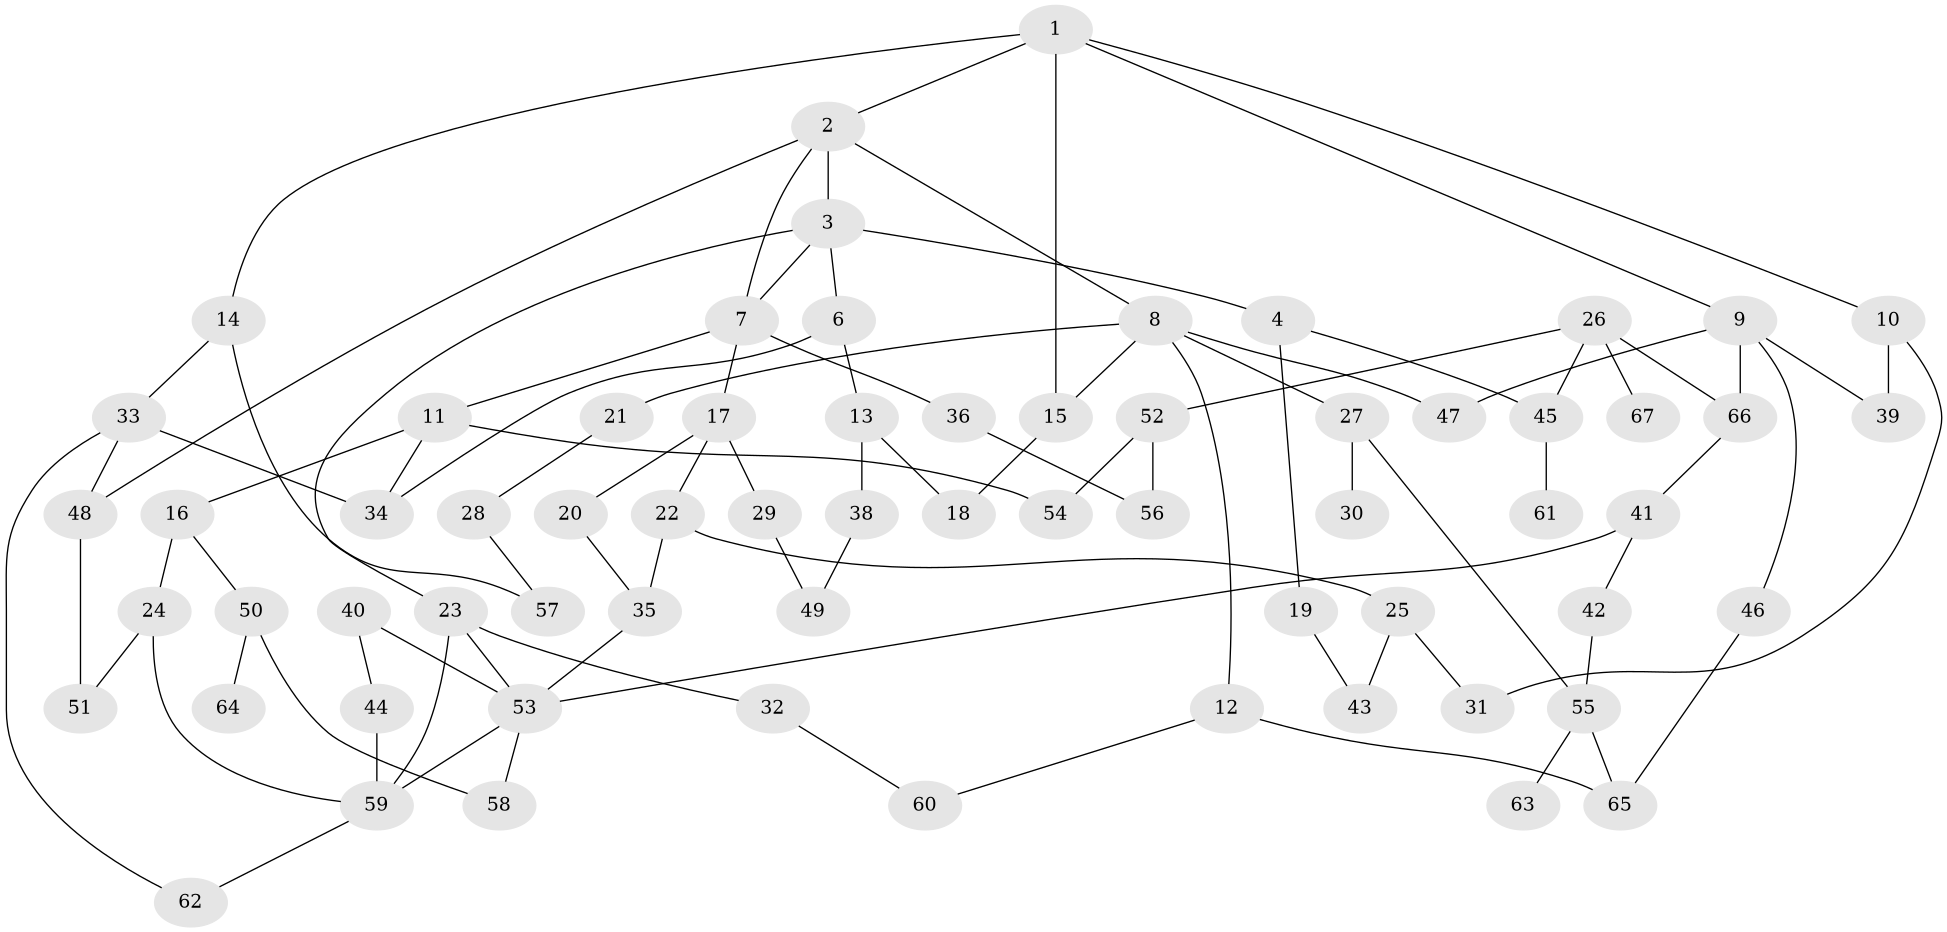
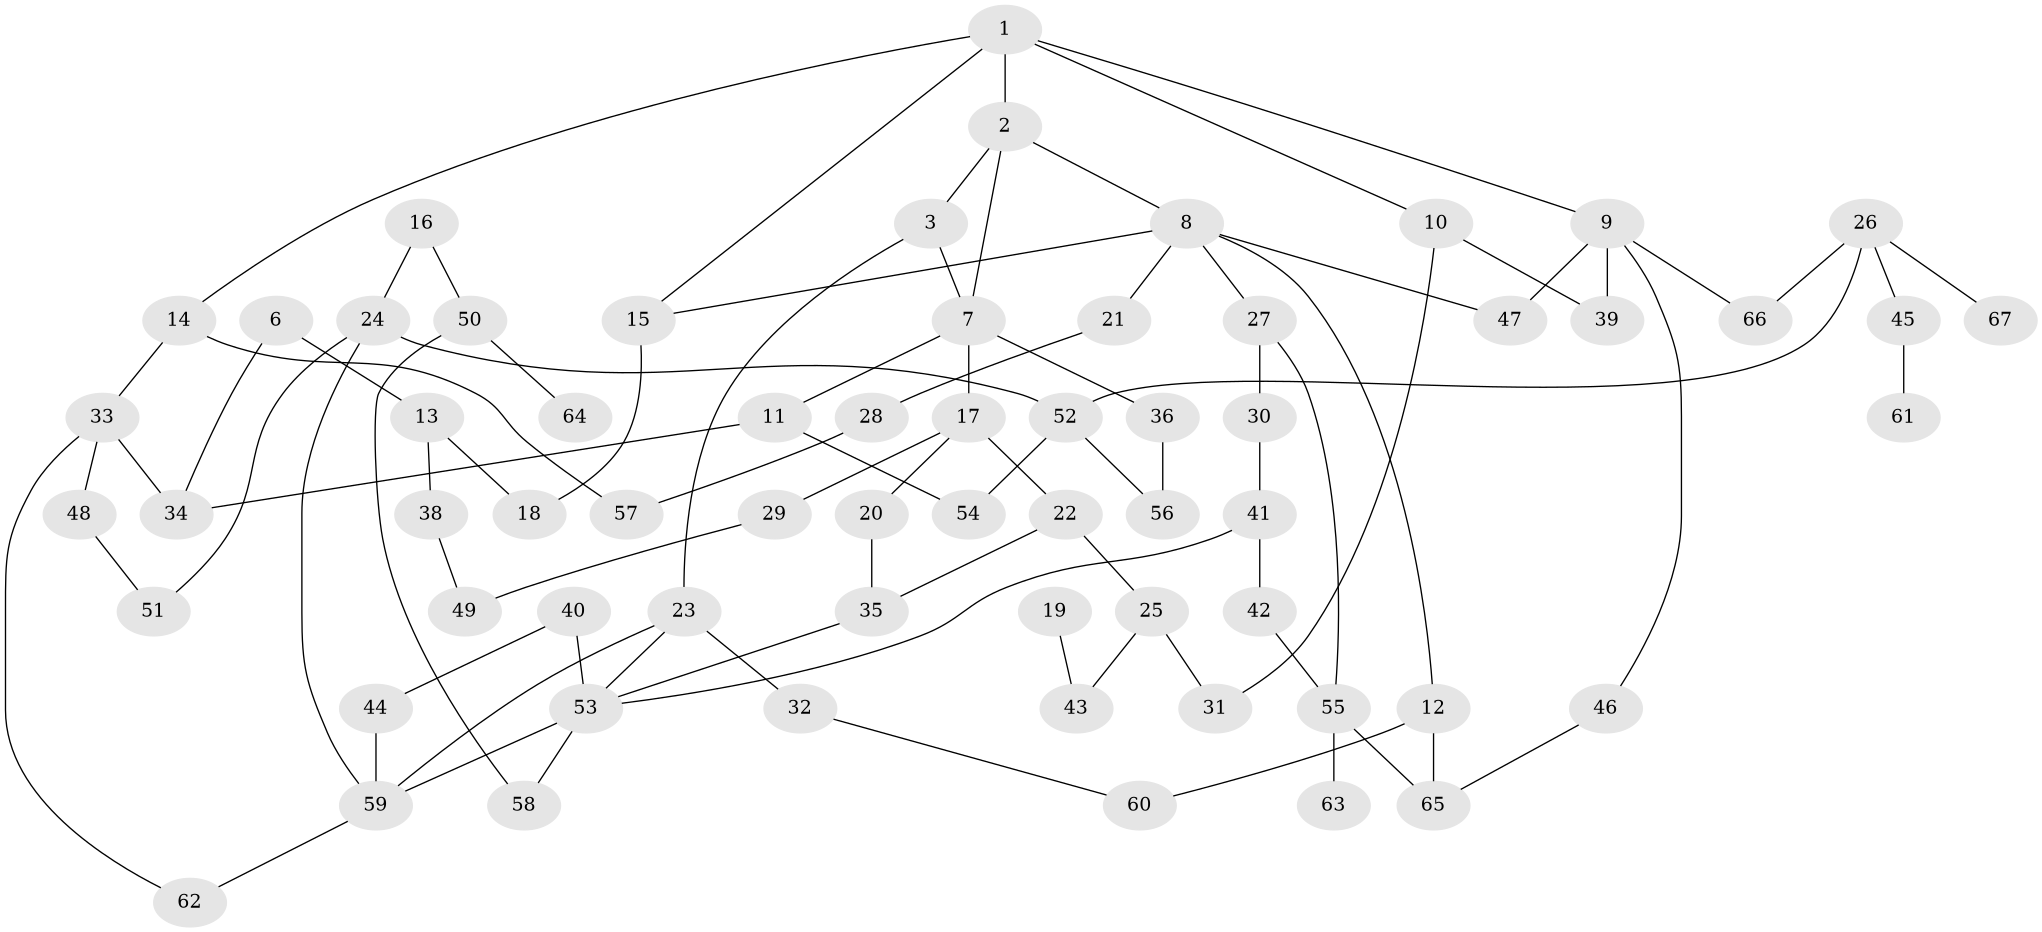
(834, 272) -> none
(443, 301) -> none
(1278, 321) -> none
none -> (720, 369)
(306, 466) -> none
(1692, 466) -> (1260, 466)
